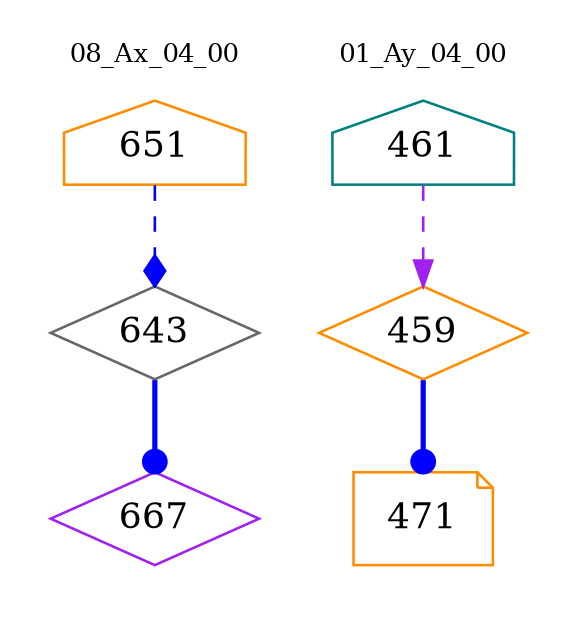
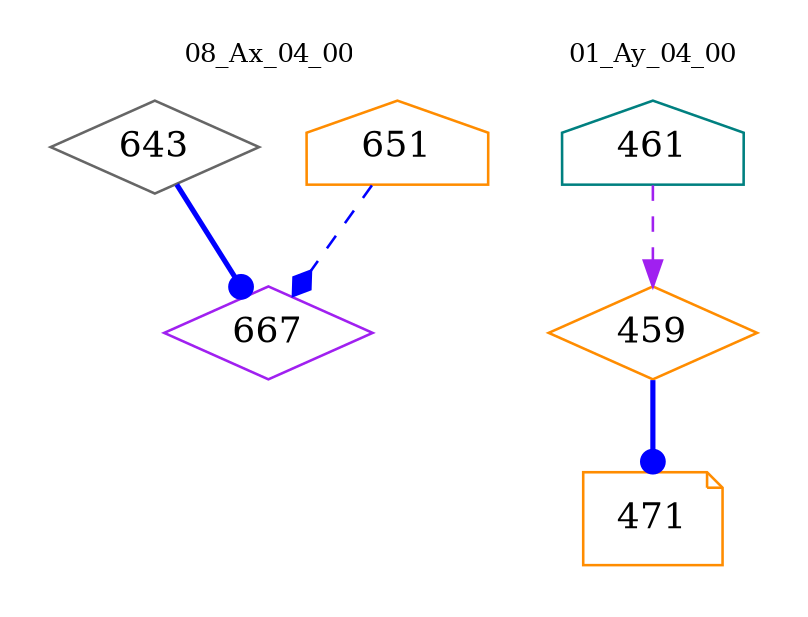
(155, 220) -> (341, 228)
